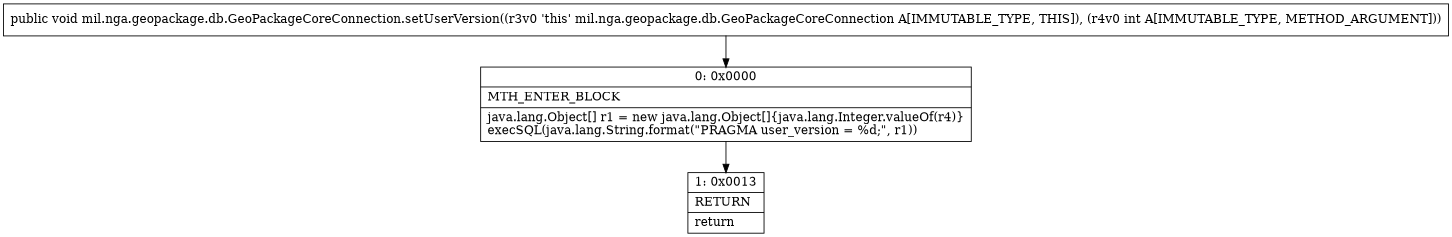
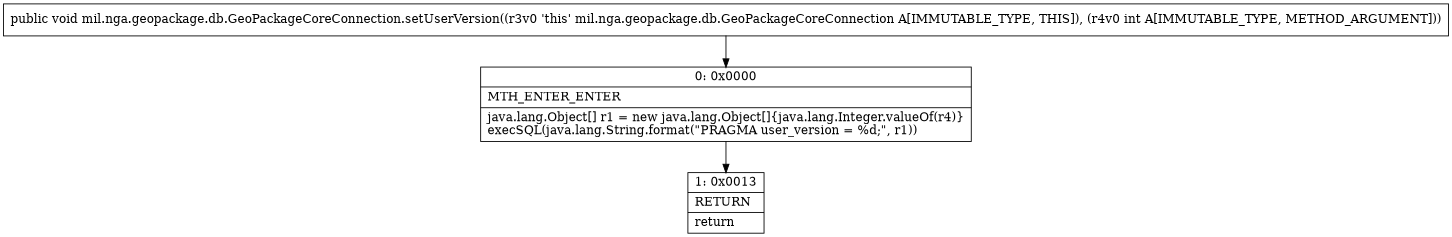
(554, 97) -> (554, 97)
